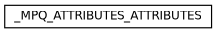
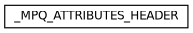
(108, 17) -> (96, 17)
